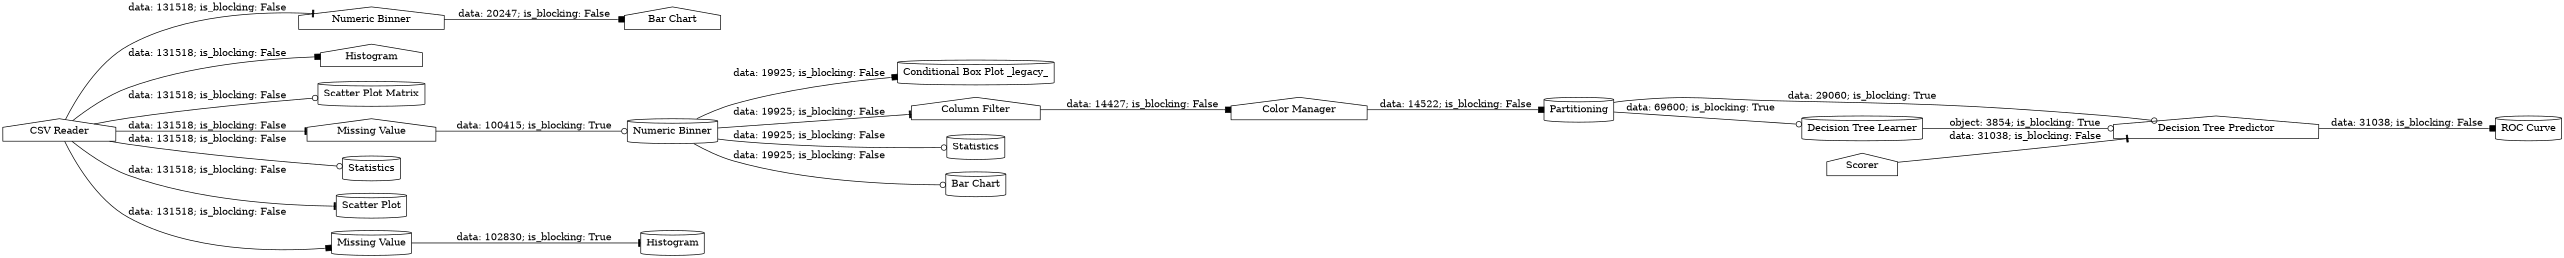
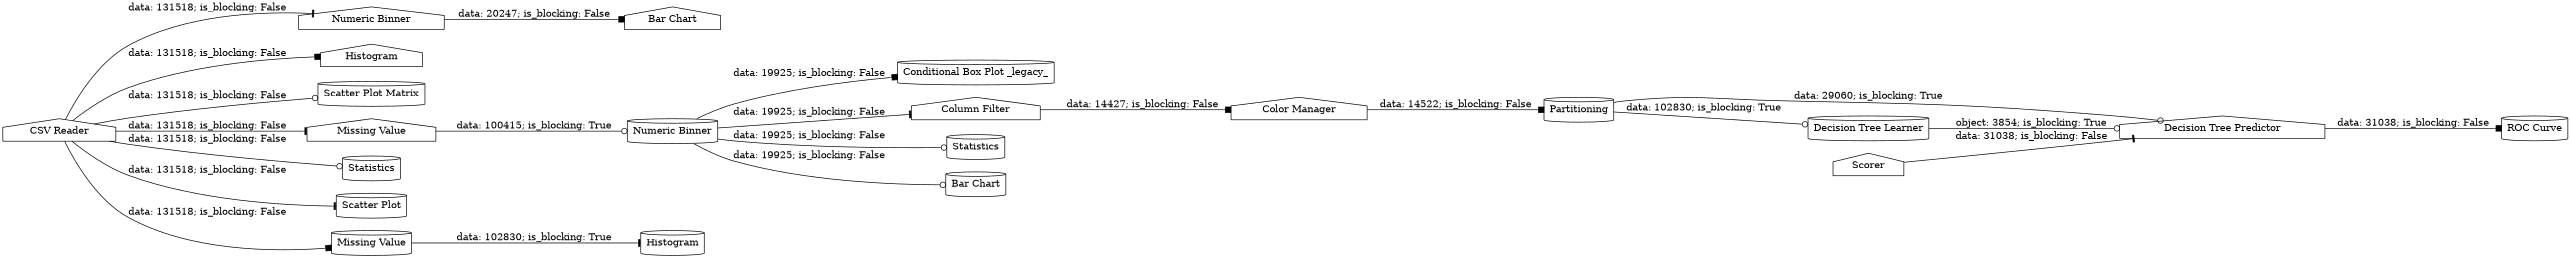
(1701, 108) -> (1704, 108)
